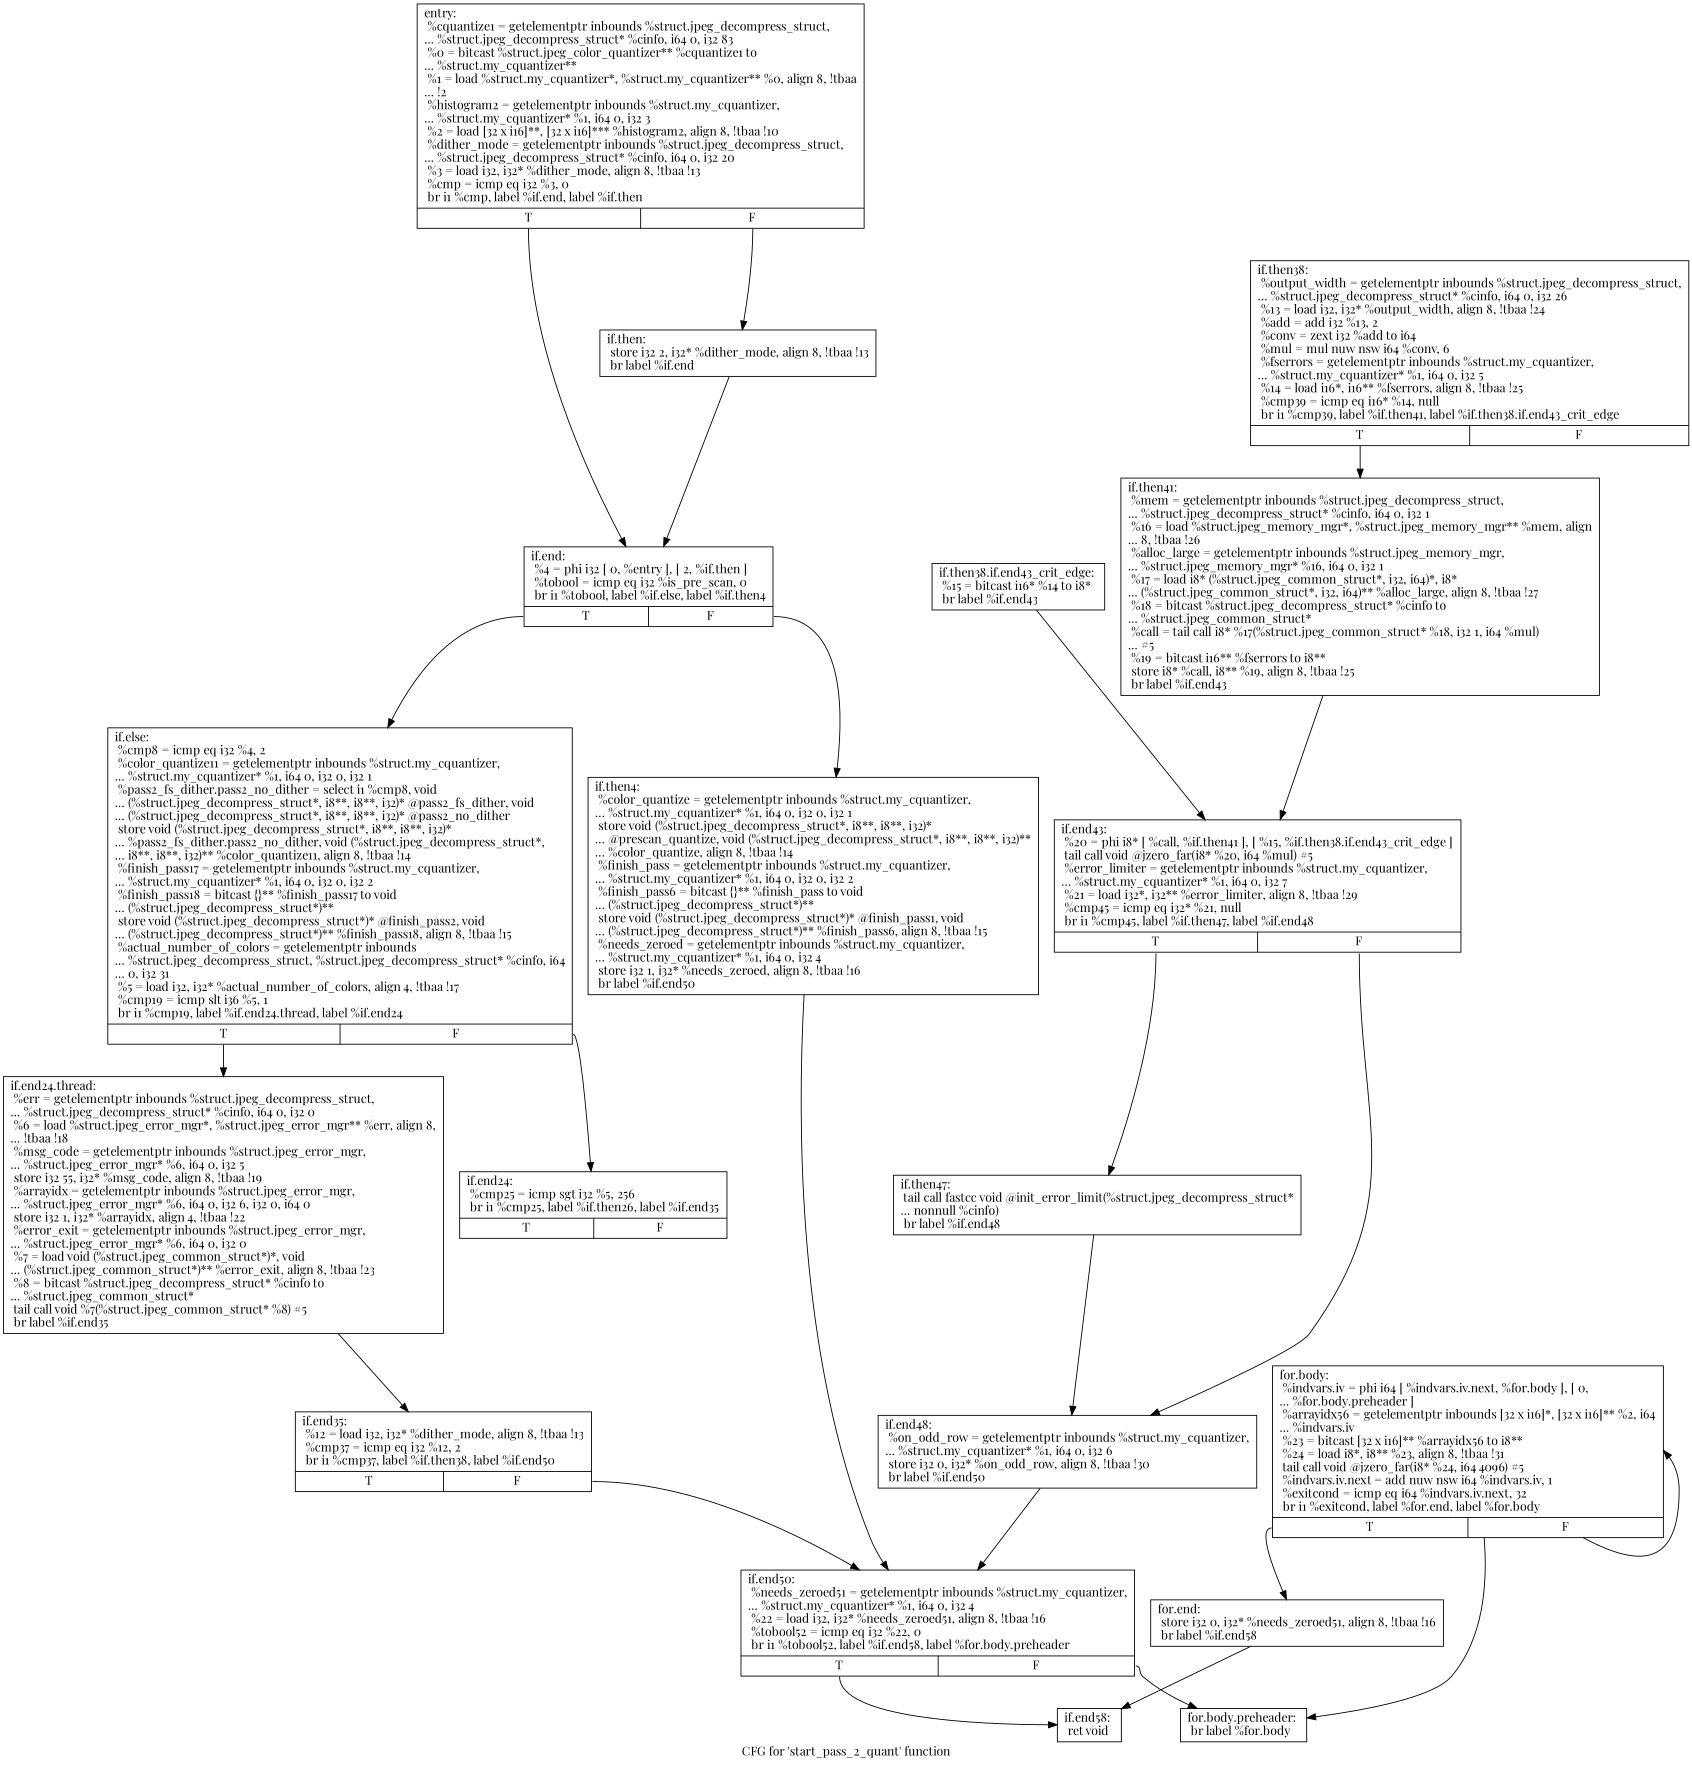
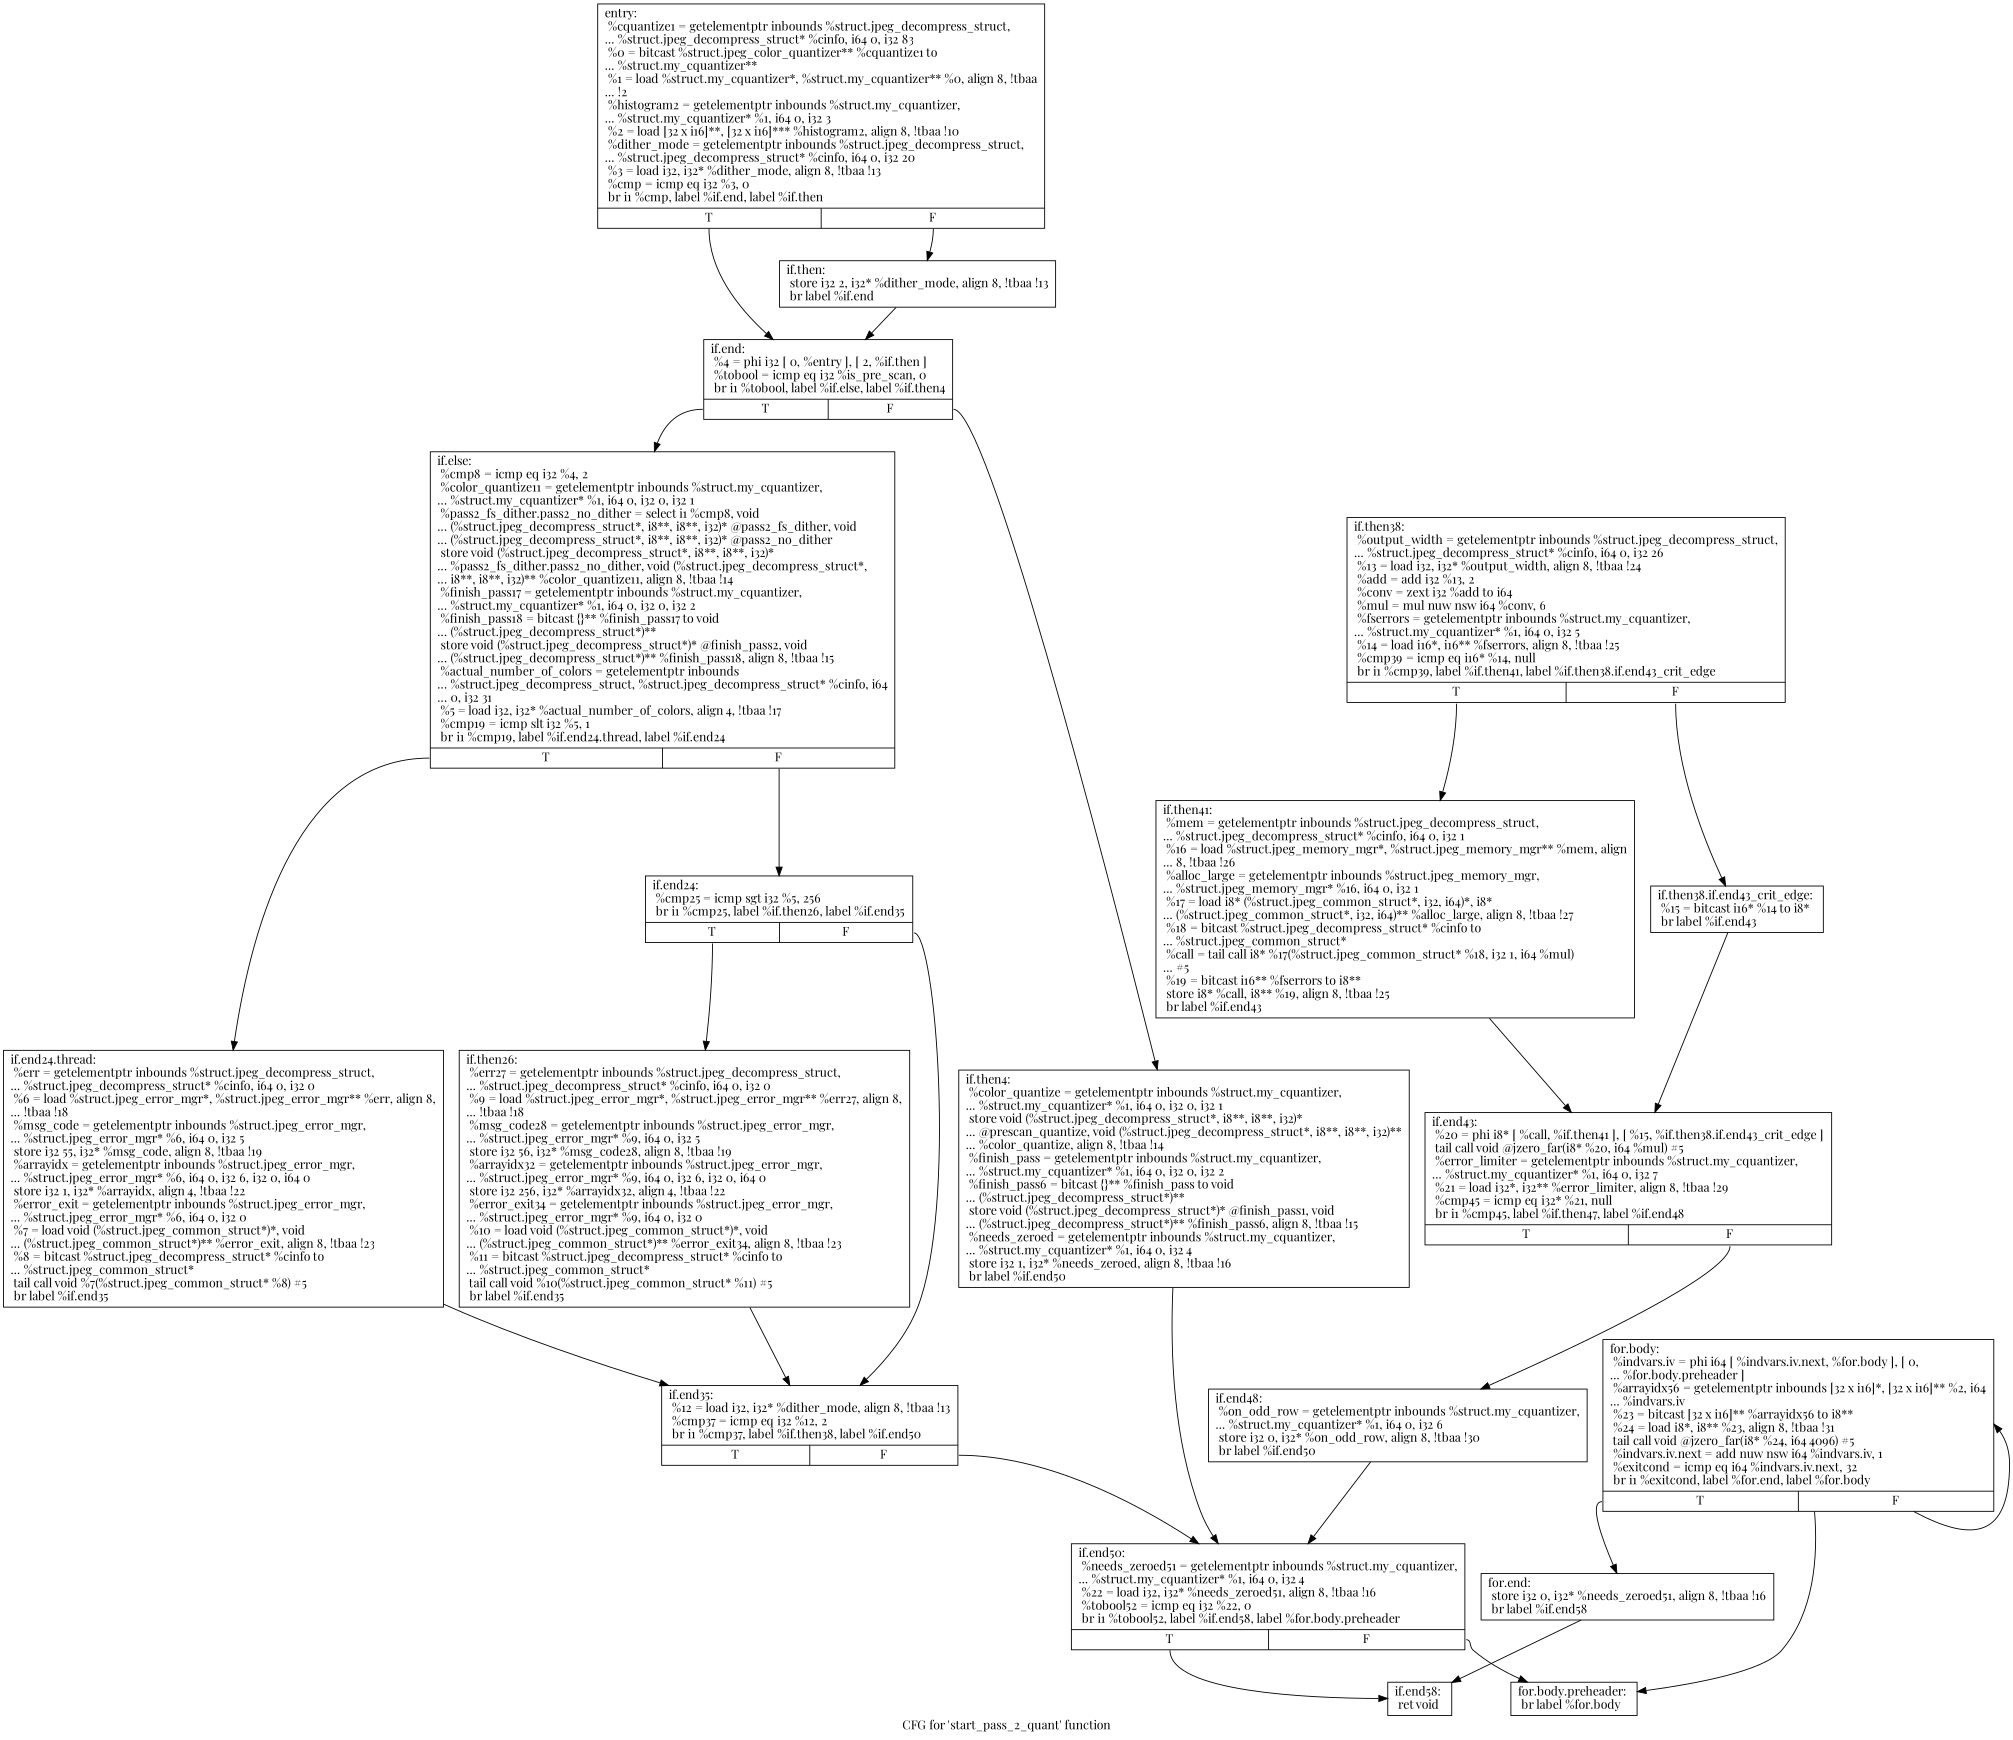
none -> (1690, 793)
(191, 1000) -> (514, 724)
none -> (938, 1164)
none -> (684, 1179)
(1097, 1205) -> none
